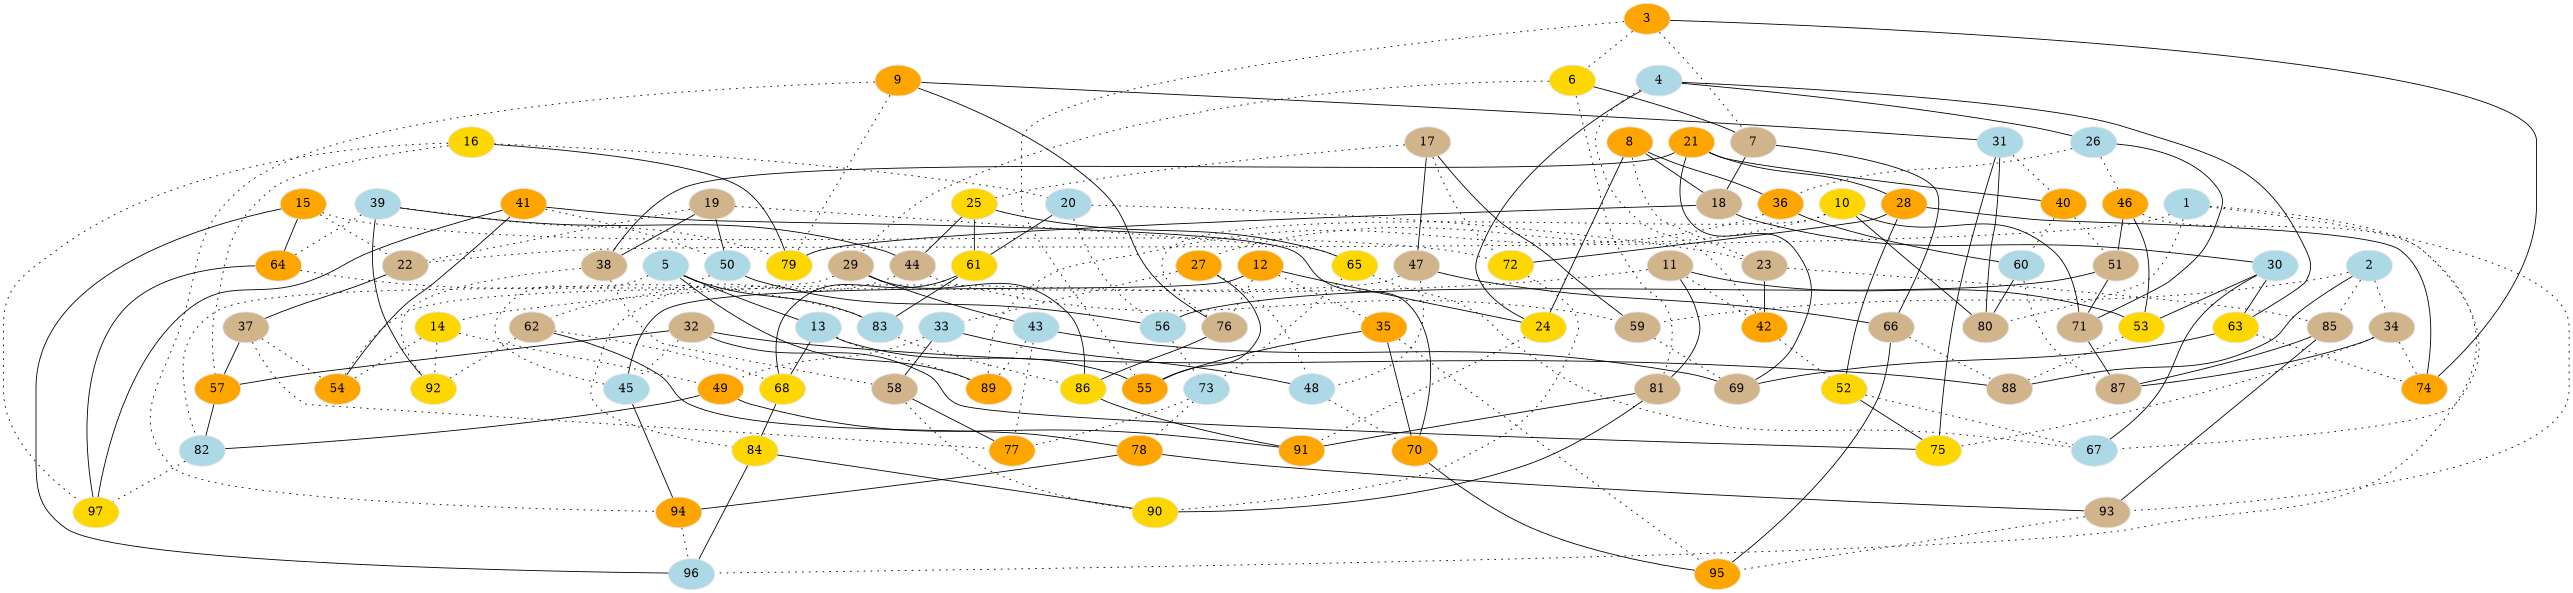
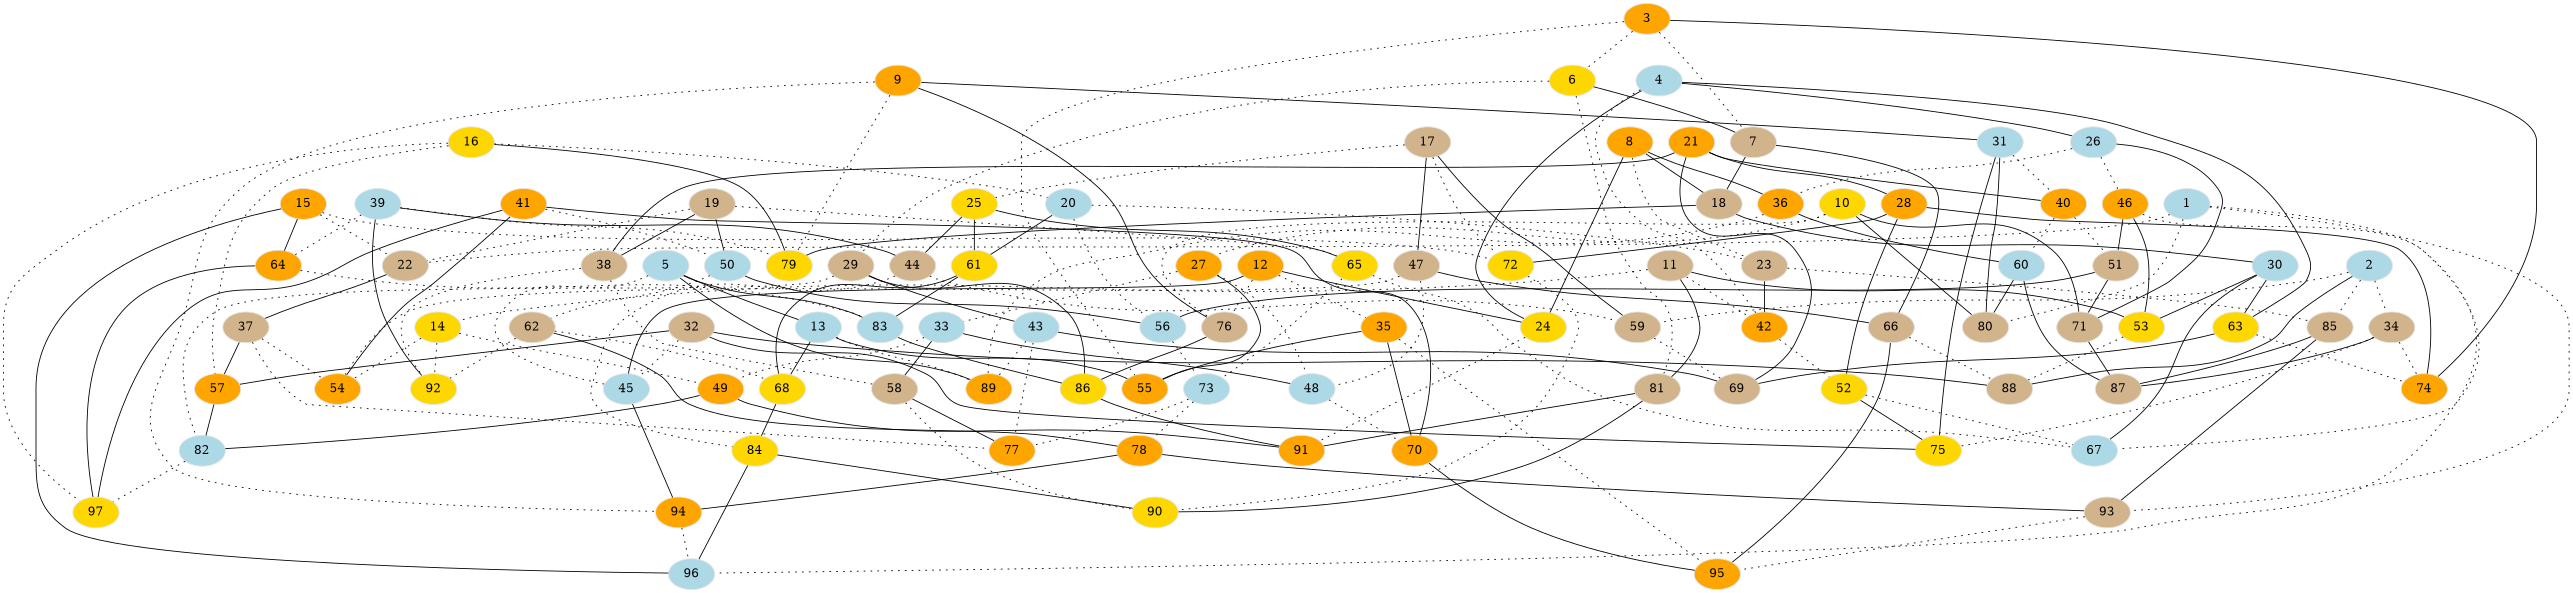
(2048, 341) -> (2048, 341)
(996, 367) -> (996, 367)
